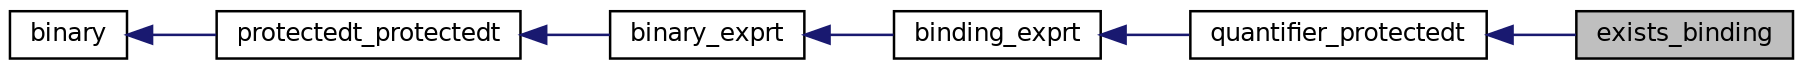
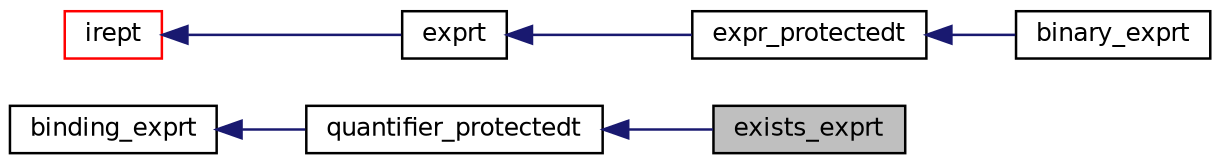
(68, 35) -> (454, 35)
none -> (113, 35)
(369, 35) -> (809, 35)
(862, 35) -> none
(1685, 35) -> (809, 129)
